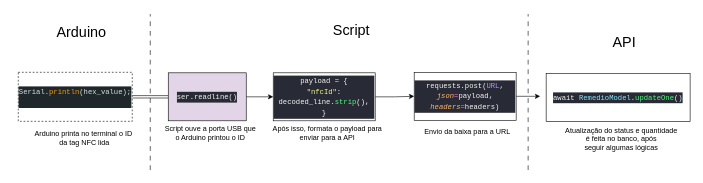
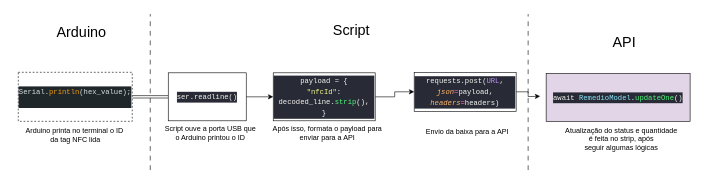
(465, 96) -> (465, 92)
(207, 97) -> (207, 97)
(618, 97) -> (618, 97)
(469, 132) -> (469, 132)
(84, 138) -> (75, 135)
(622, 139) -> (622, 139)
